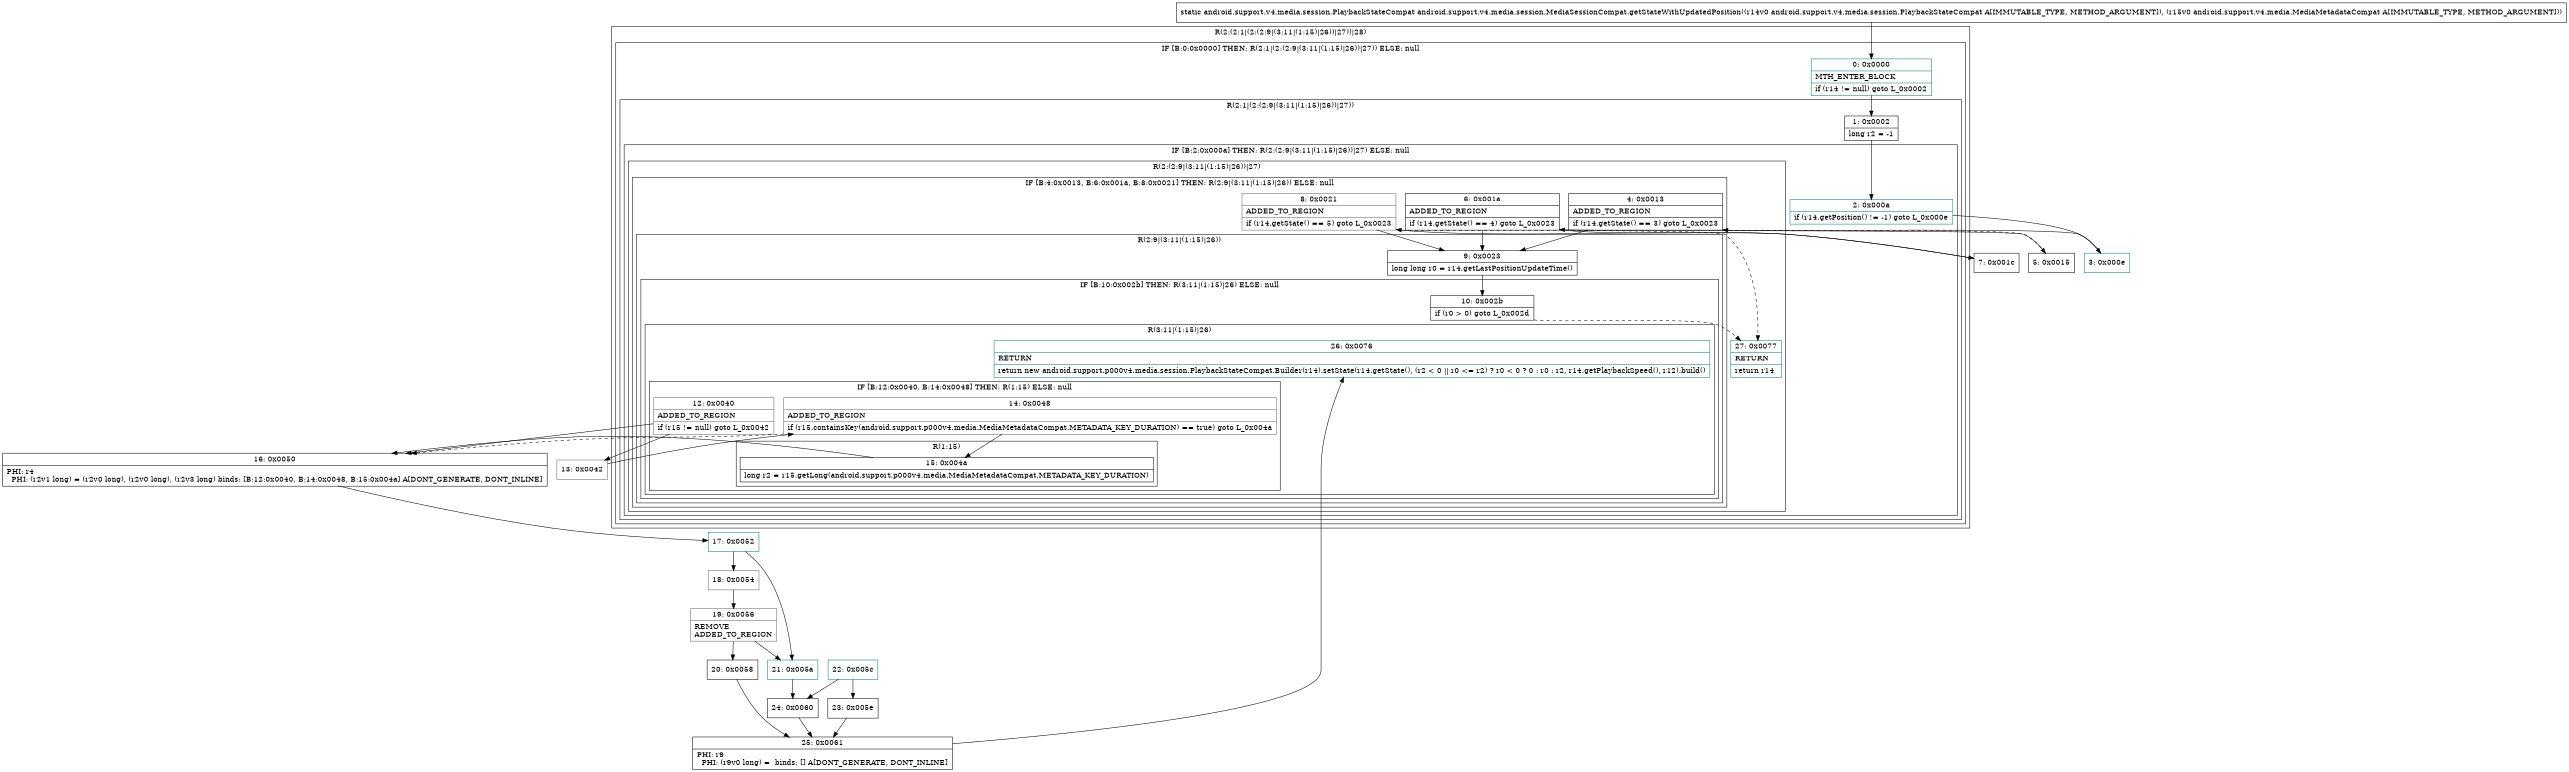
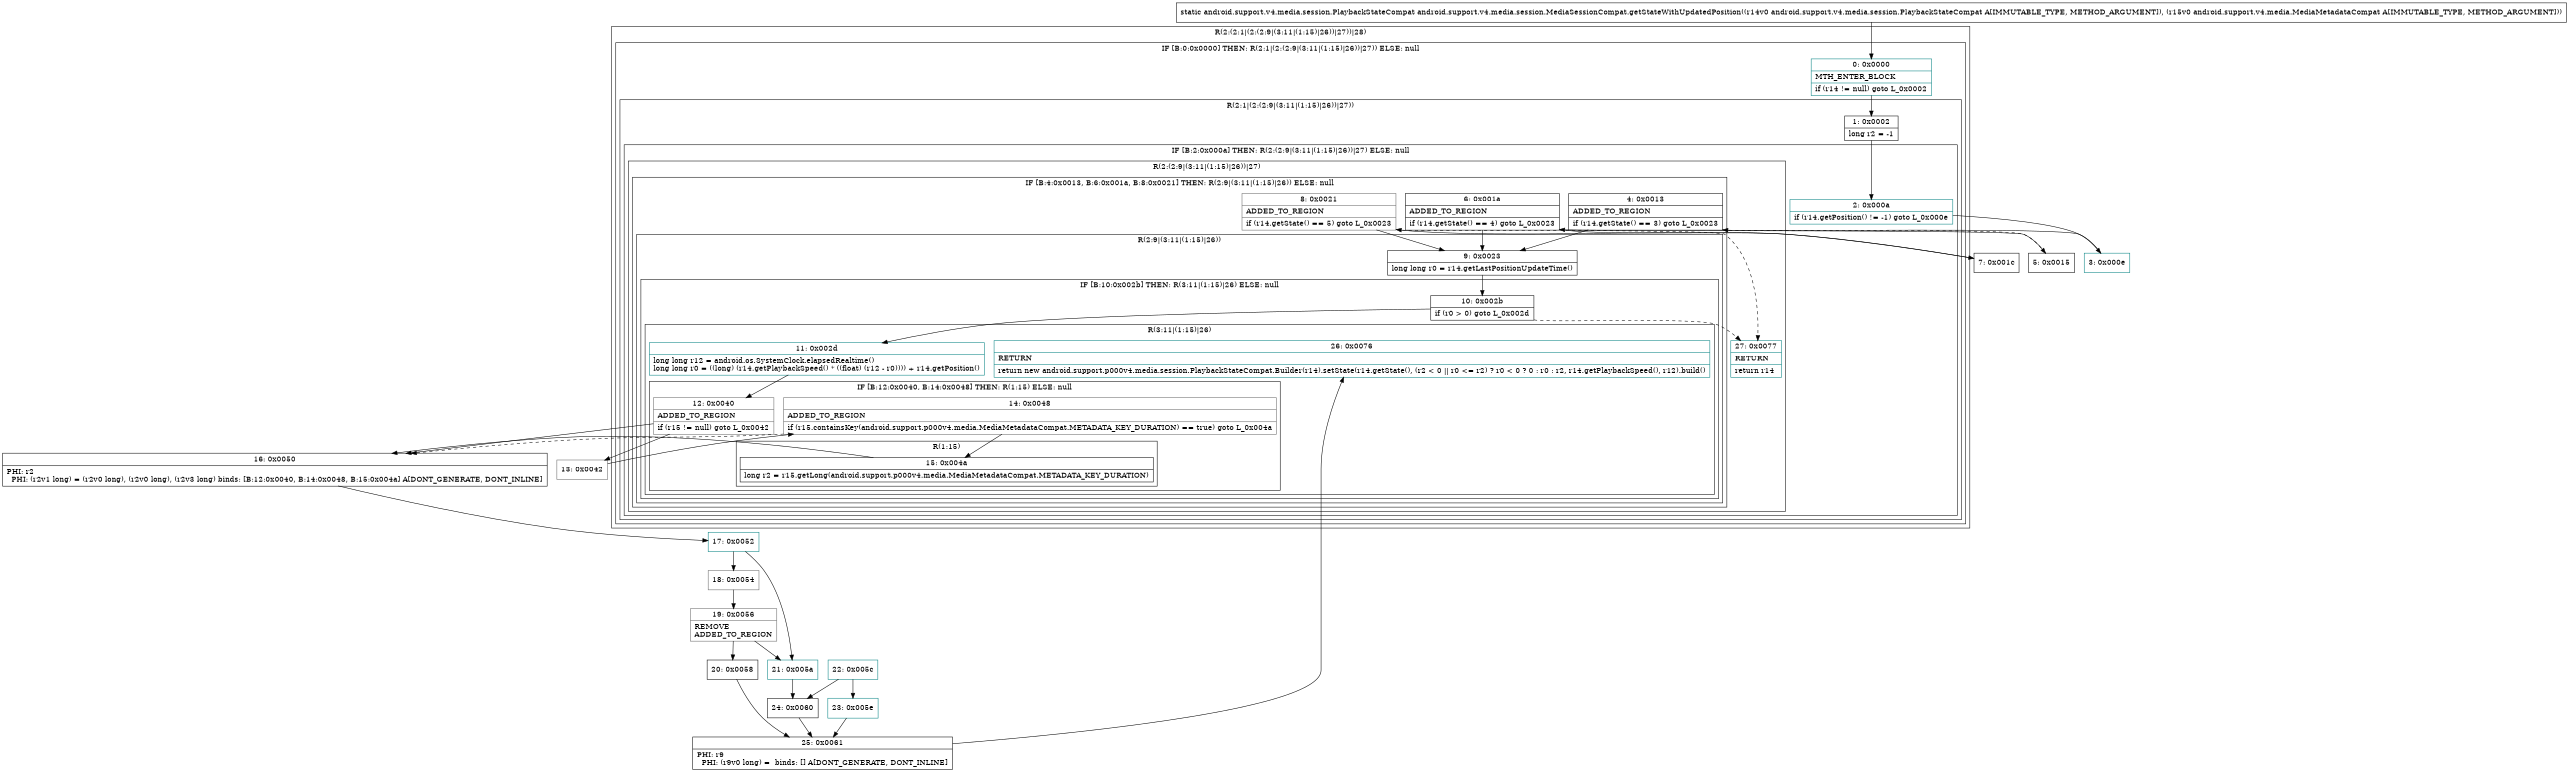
none -> (817, 359)
(22, 472) -> (22, 472)
(853, 708) -> (853, 708)
